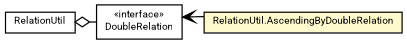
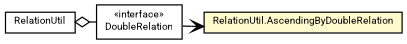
(199, 17) -> (187, 26)
